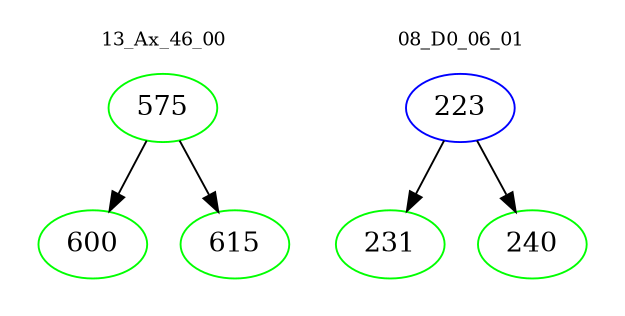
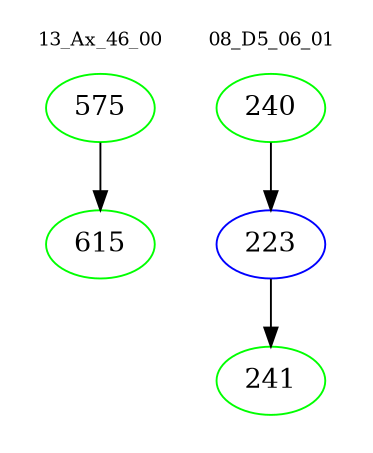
(461, 41) -> (272, 41)
(492, 168) -> (271, 167)
(93, 244) -> none
(390, 244) -> (271, 381)
